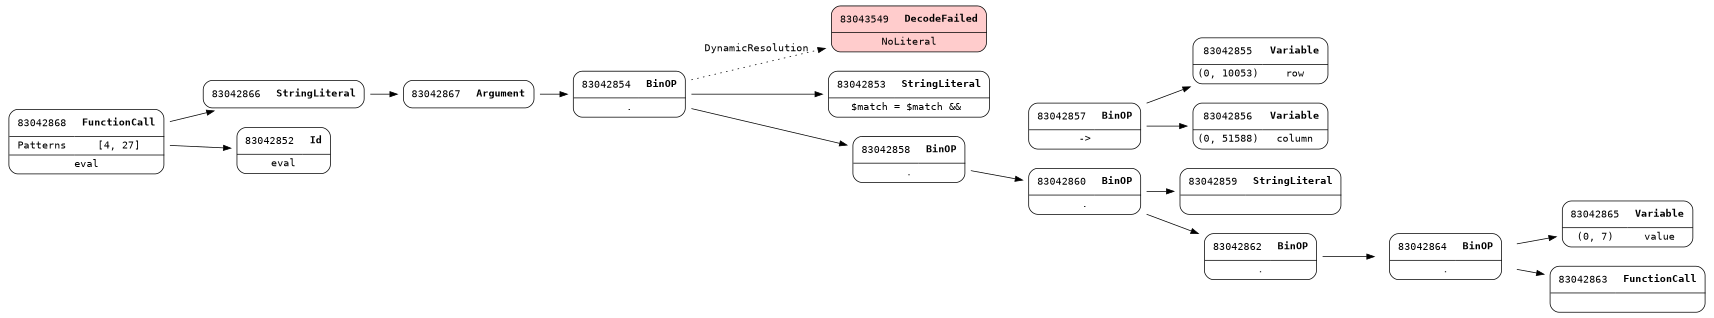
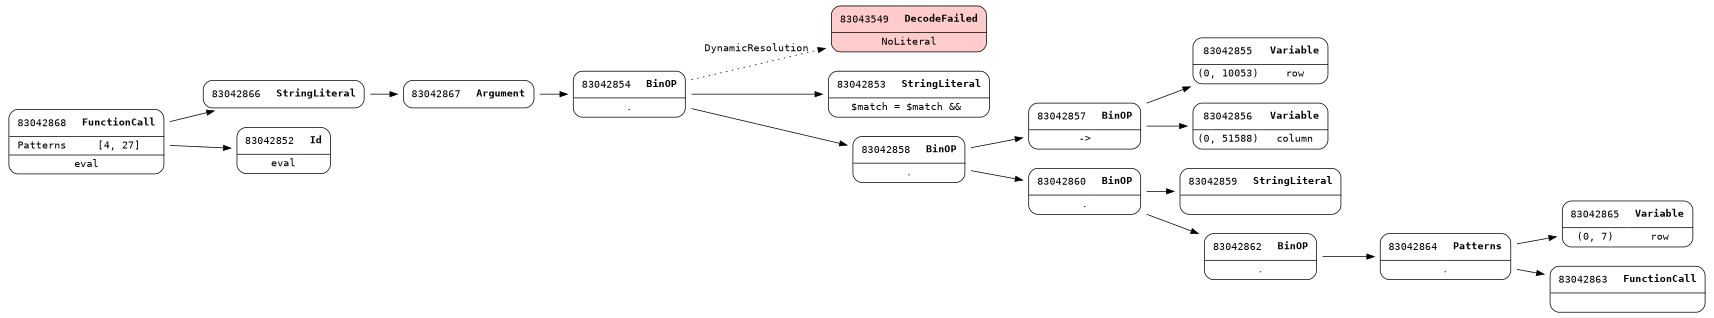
none -> (993, 143)
(1660, 237) -> (1660, 237)
(1478, 246) -> (1478, 246)
